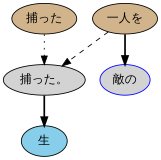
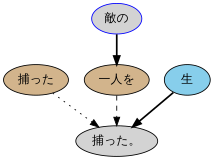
(125, 45) -> (117, 45)
(44, 106) -> (156, 107)
